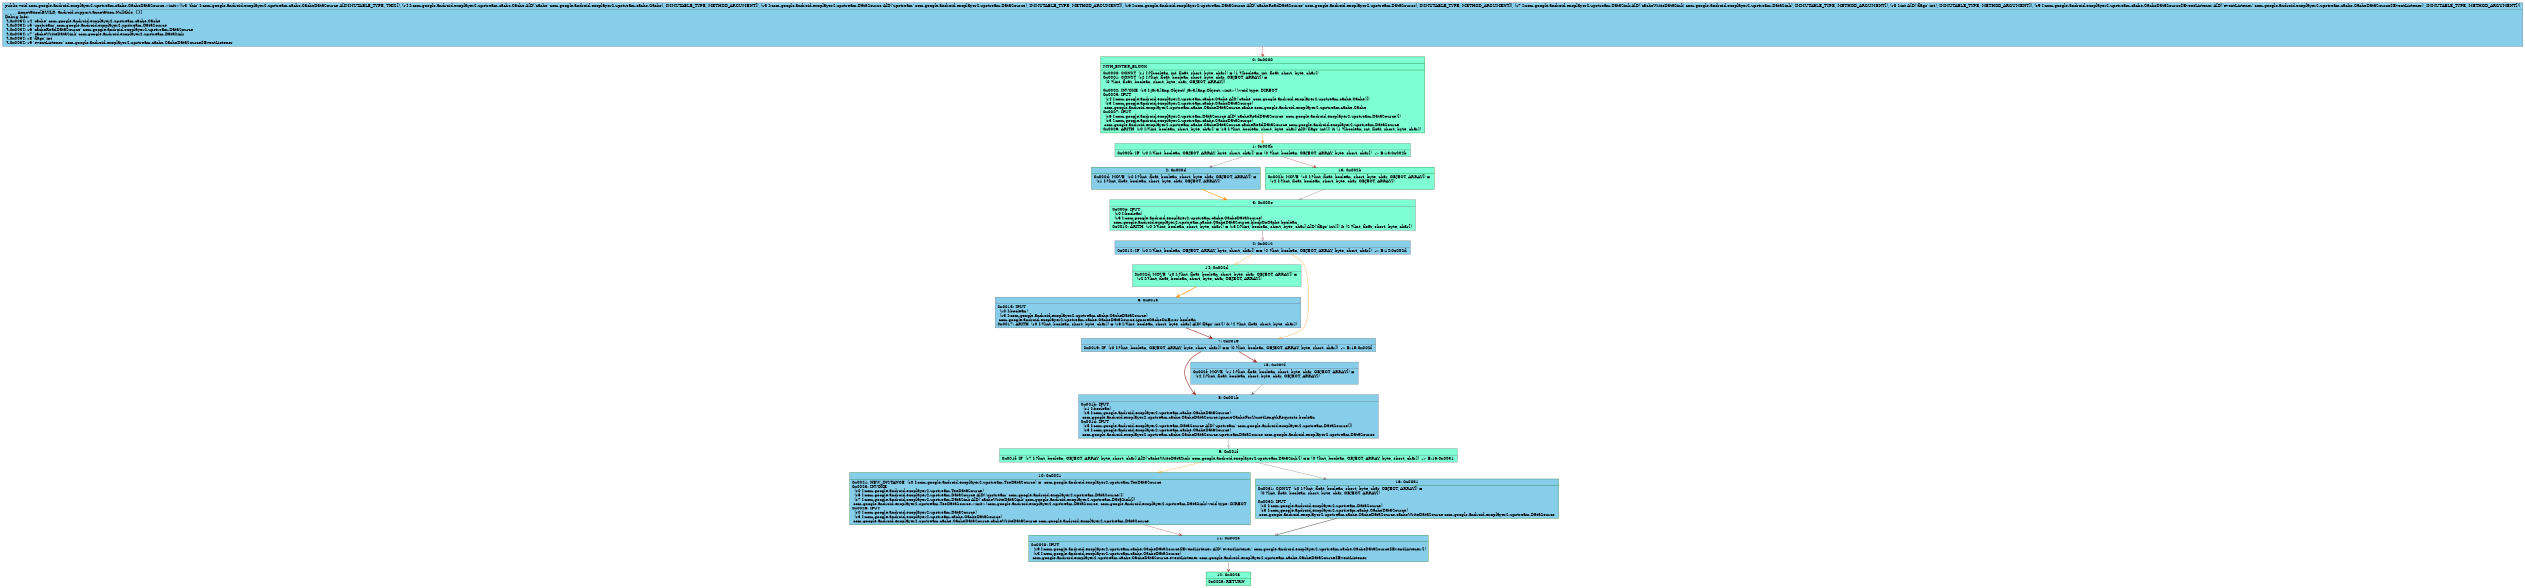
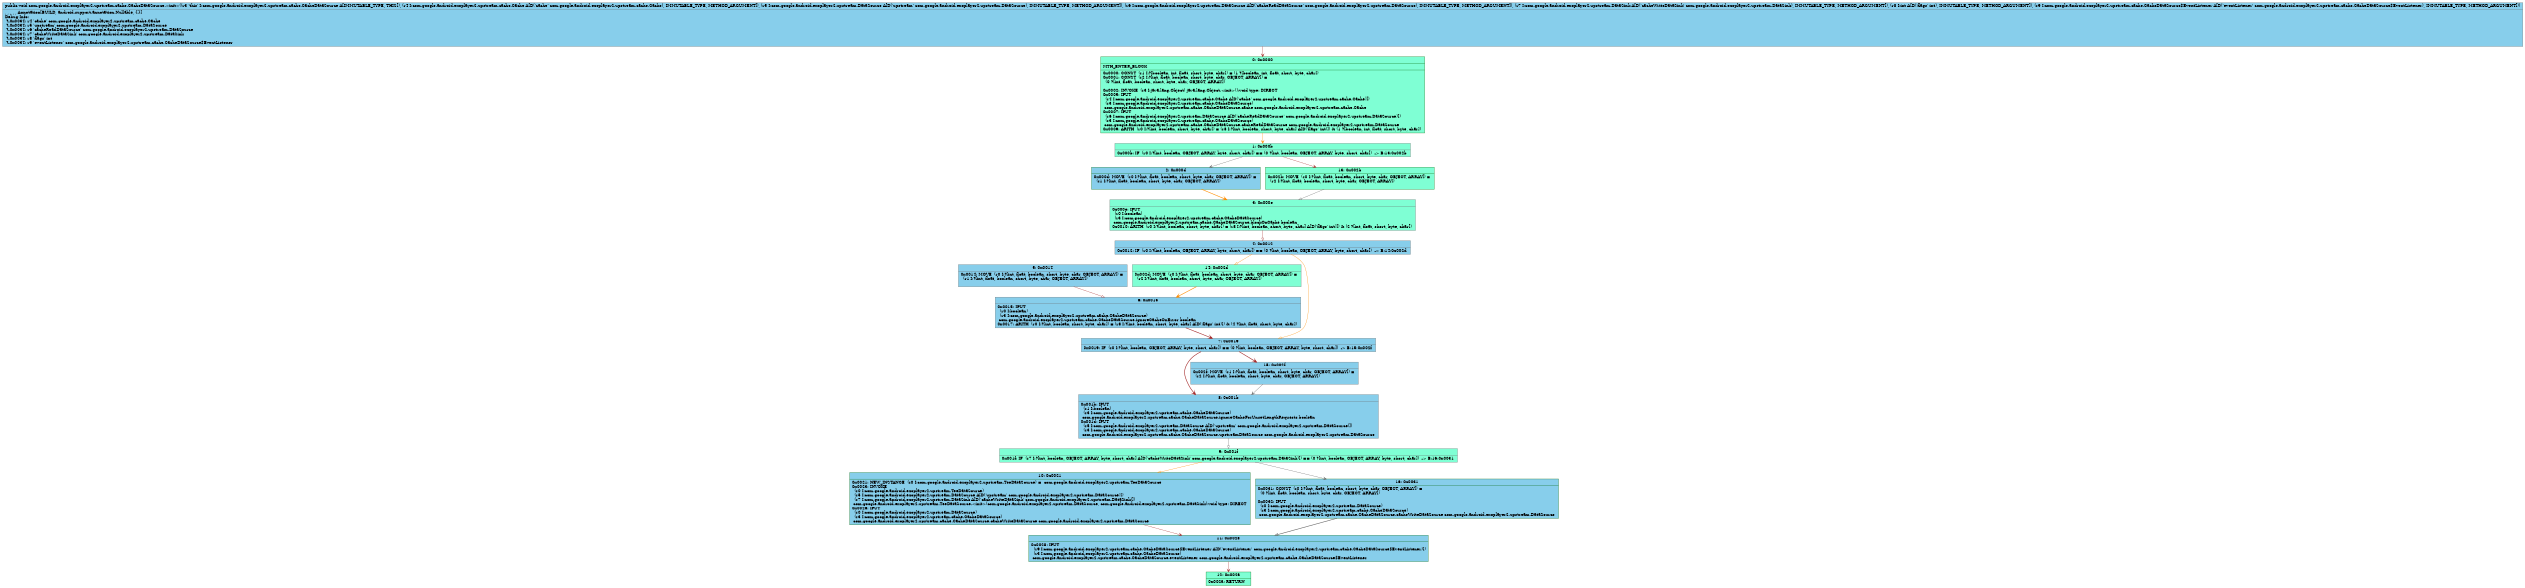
none -> (1043, 276)
